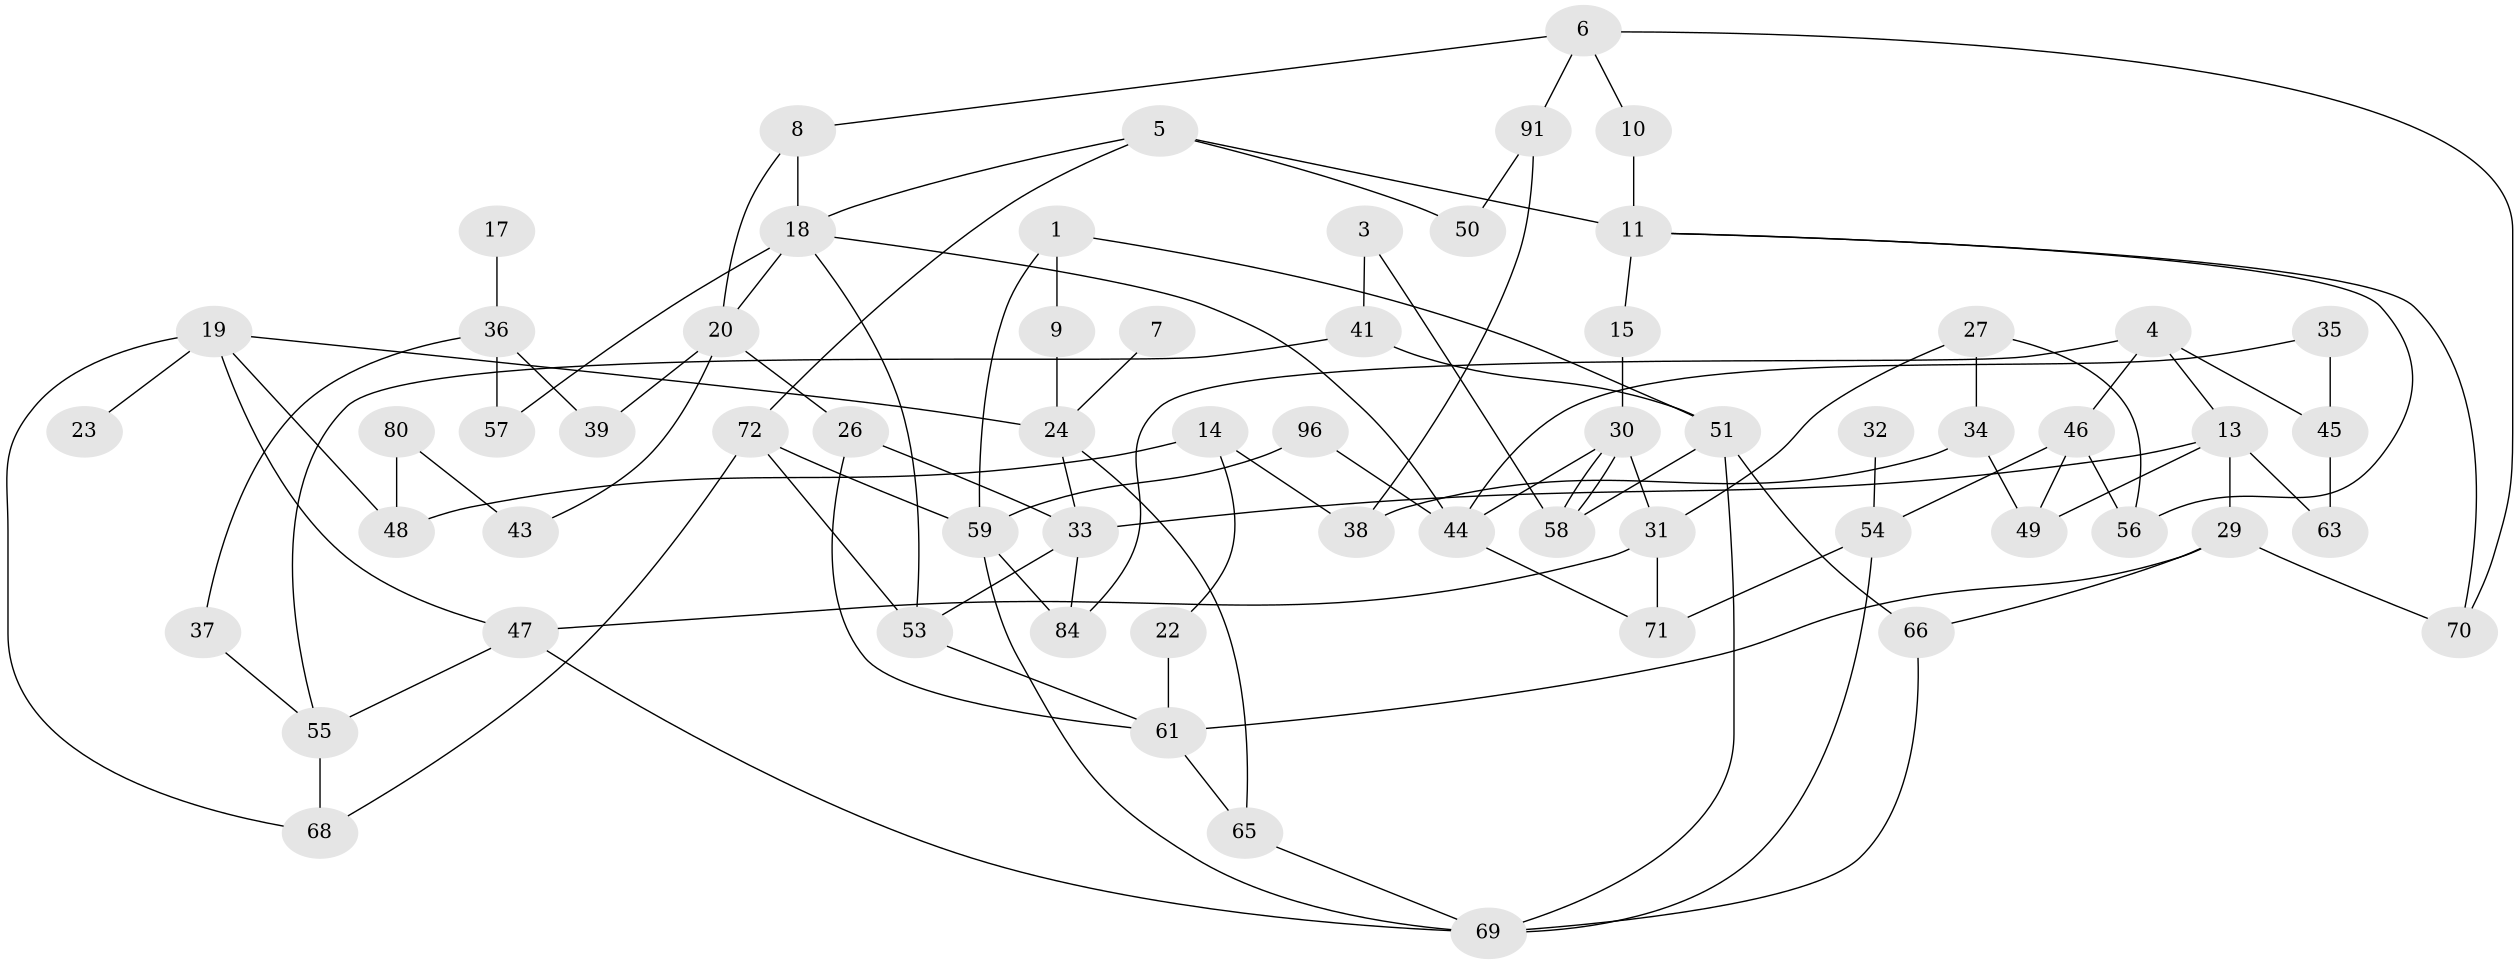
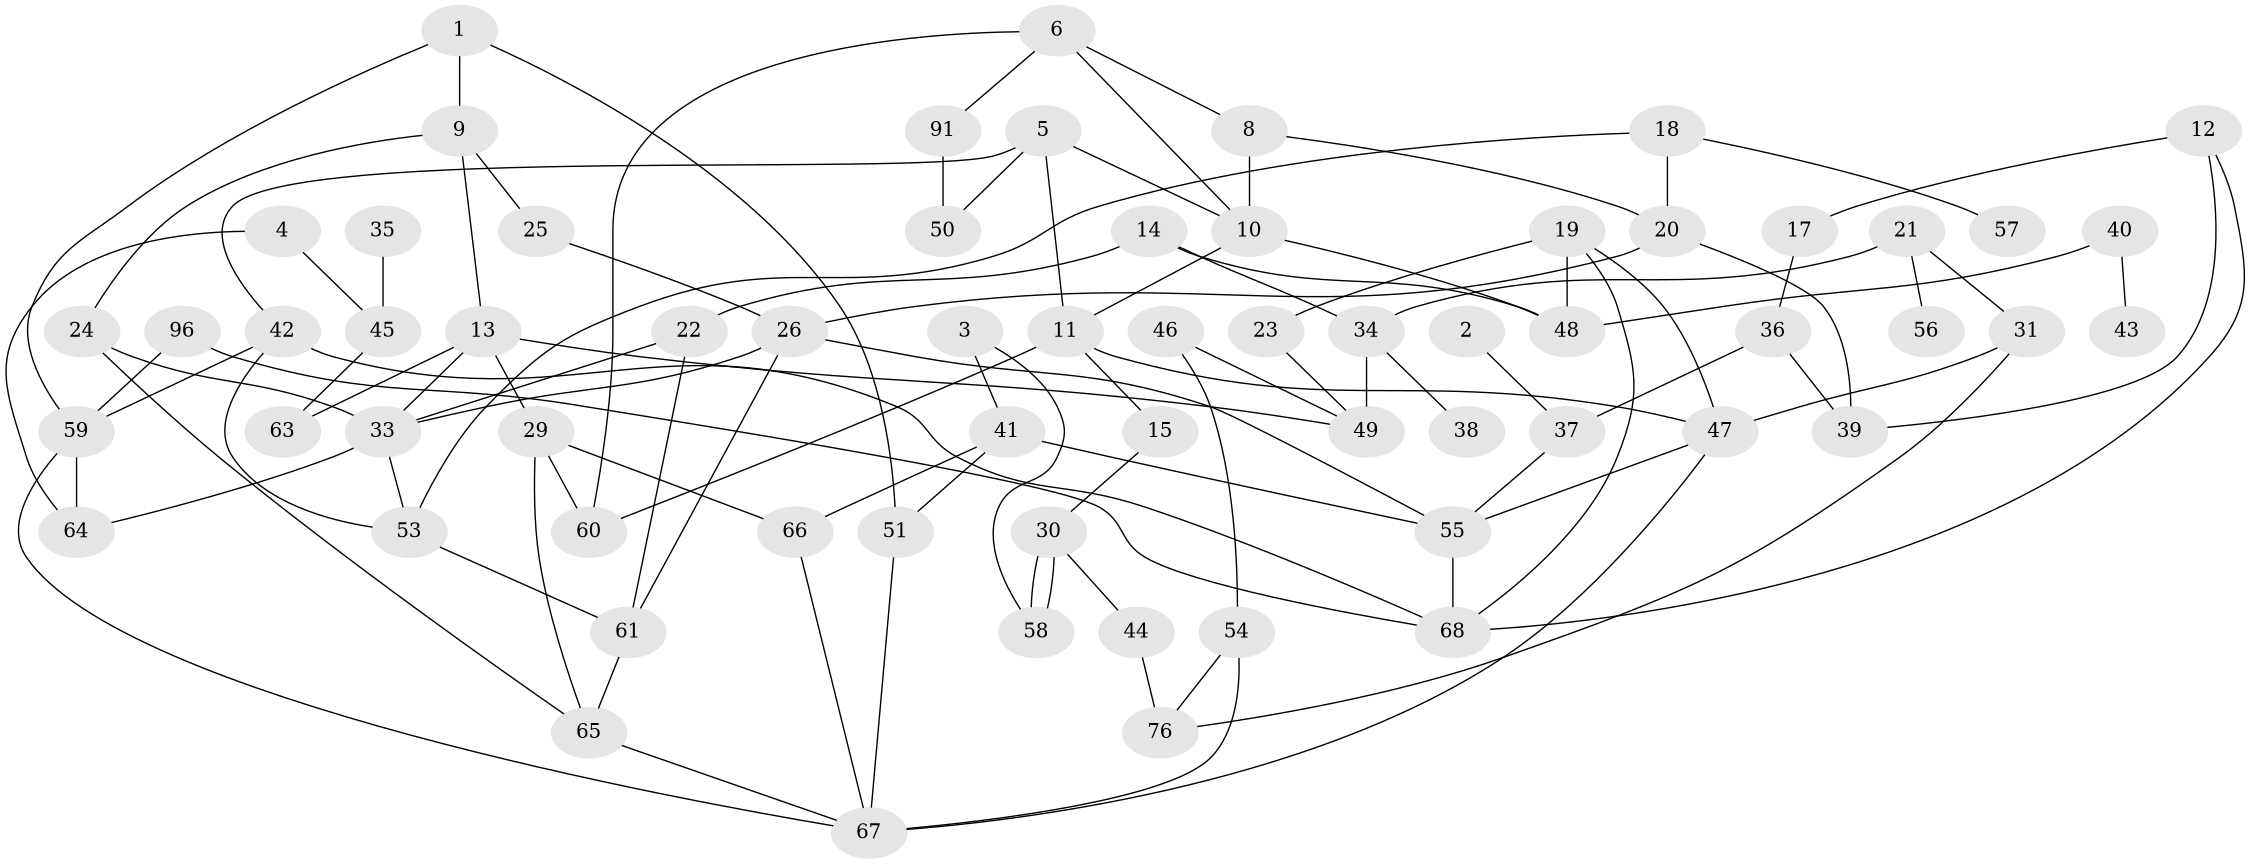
none -> (2204, 131)
(975, 172) -> (1146, 181)
(798, 181) -> (1250, 181)
none -> (536, 231)
none -> (1394, 268)
(1177, 297) -> none
(2366, 300) -> (1389, 391)
(1157, 332) -> none
none -> (1467, 332)
(1976, 332) -> (1907, 231)
(1480, 344) -> none
none -> (590, 365)
(1772, 370) -> none
(636, 377) -> none
none -> (1315, 380)
(2116, 380) -> none
(497, 382) -> none
(2192, 382) -> (471, 231)
none -> (1137, 386)
(397, 432) -> (2120, 231)
(750, 432) -> (283, 332)
(1876, 432) -> none
(650, 454) -> none
(1636, 472) -> none
(1657, 472) -> none
(1381, 480) -> (829, 447)
(1283, 482) -> (1258, 281)
(2103, 482) -> none
(1808, 541) -> (905, 480)
(1068, 632) -> (77, 532)
(1657, 632) -> (1160, 733)
(2460, 632) -> (589, 532)
(1708, 657) -> (543, 579)
(1489, 933) -> (869, 833)
